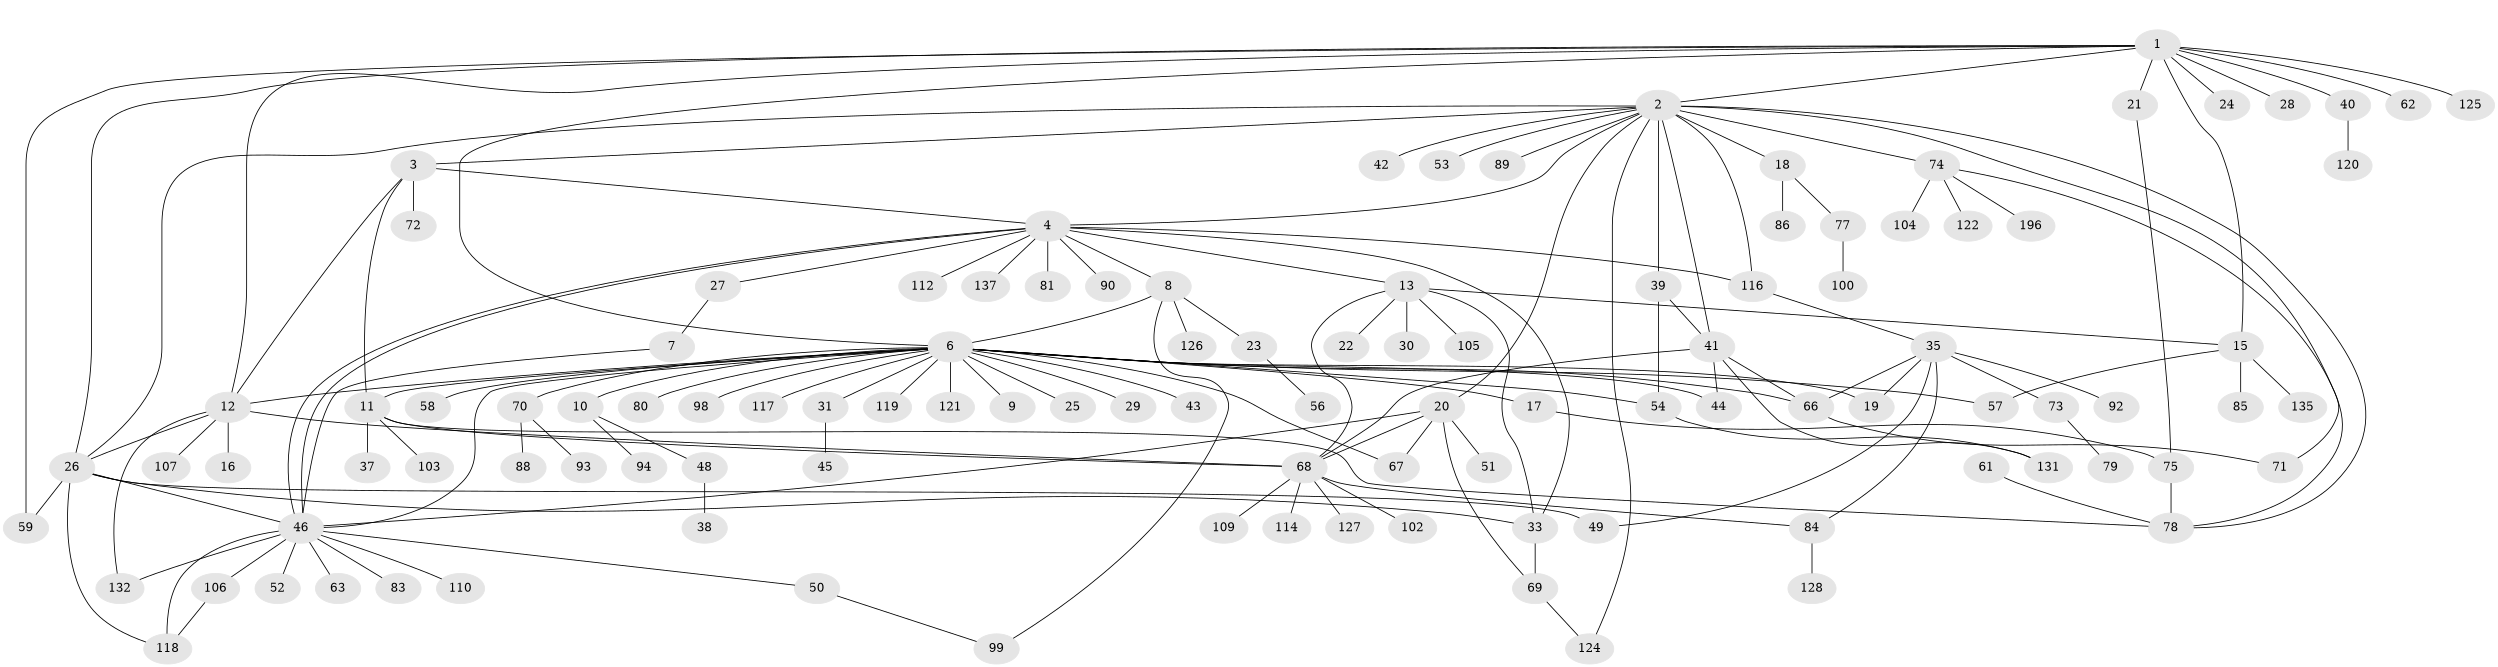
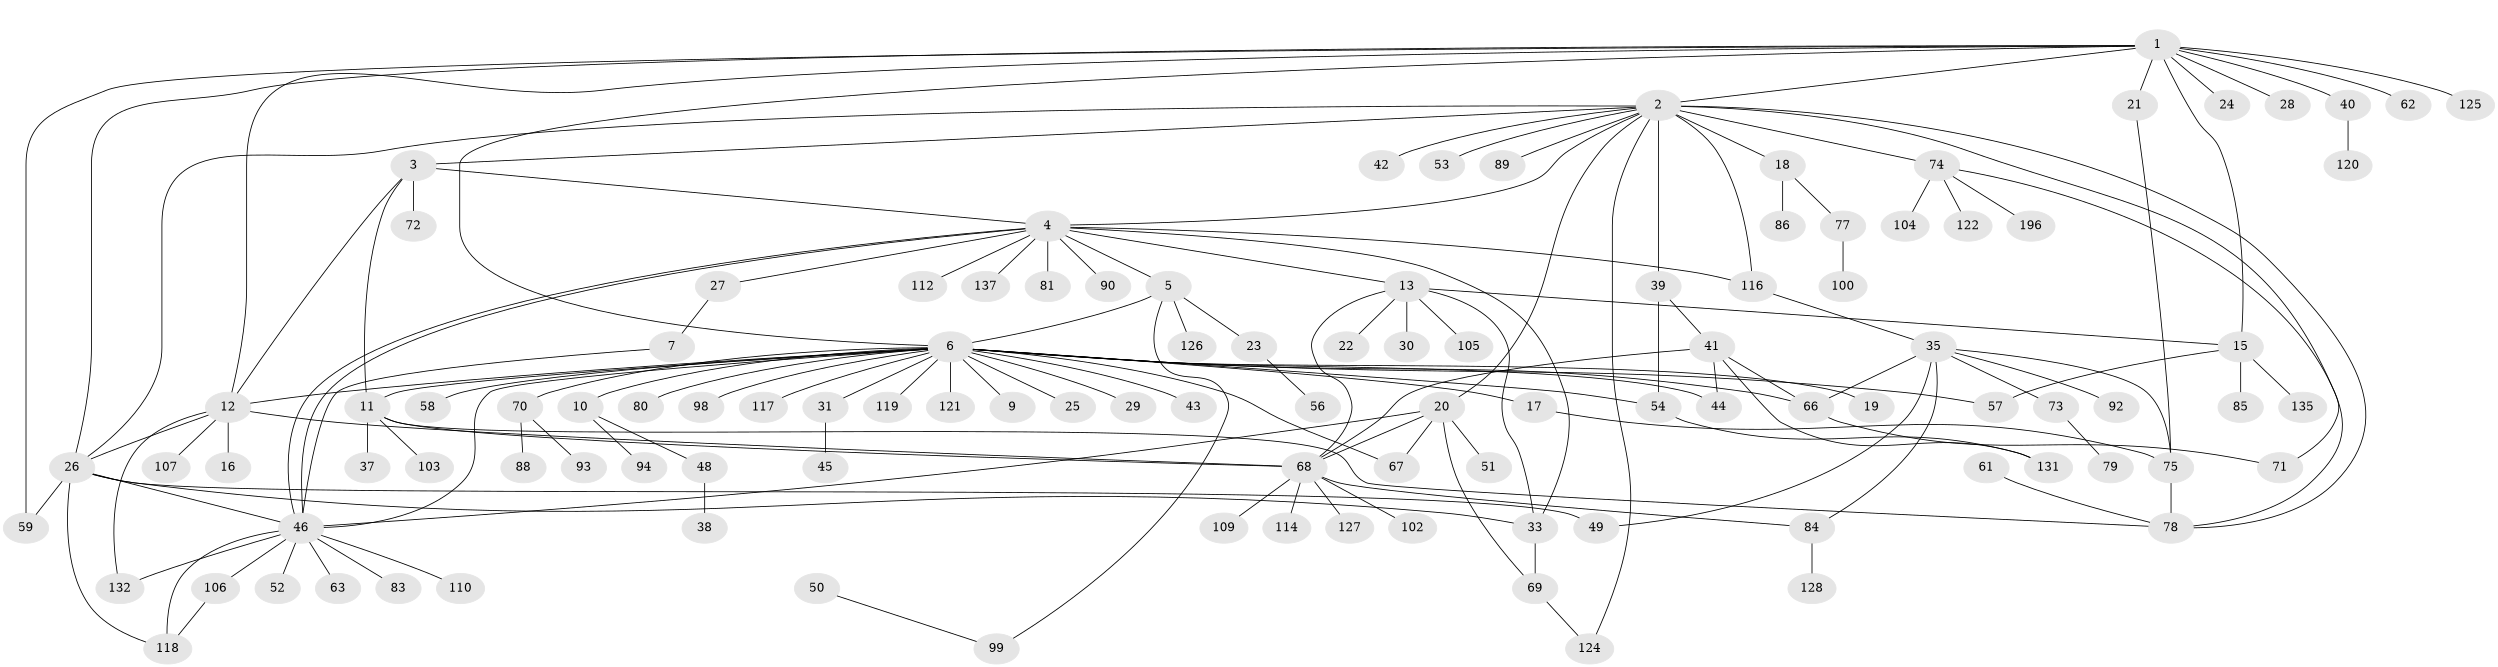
(1687, 226) -> none
(1169, 287) -> (1169, 287)
(1903, 377) -> (2086, 369)
(559, 558) -> none
